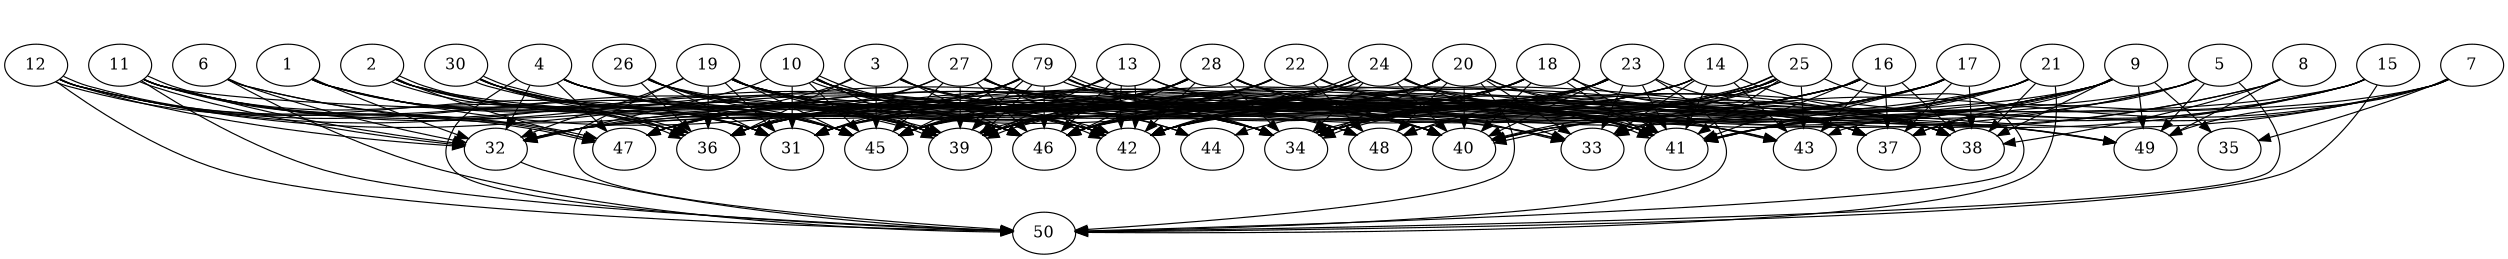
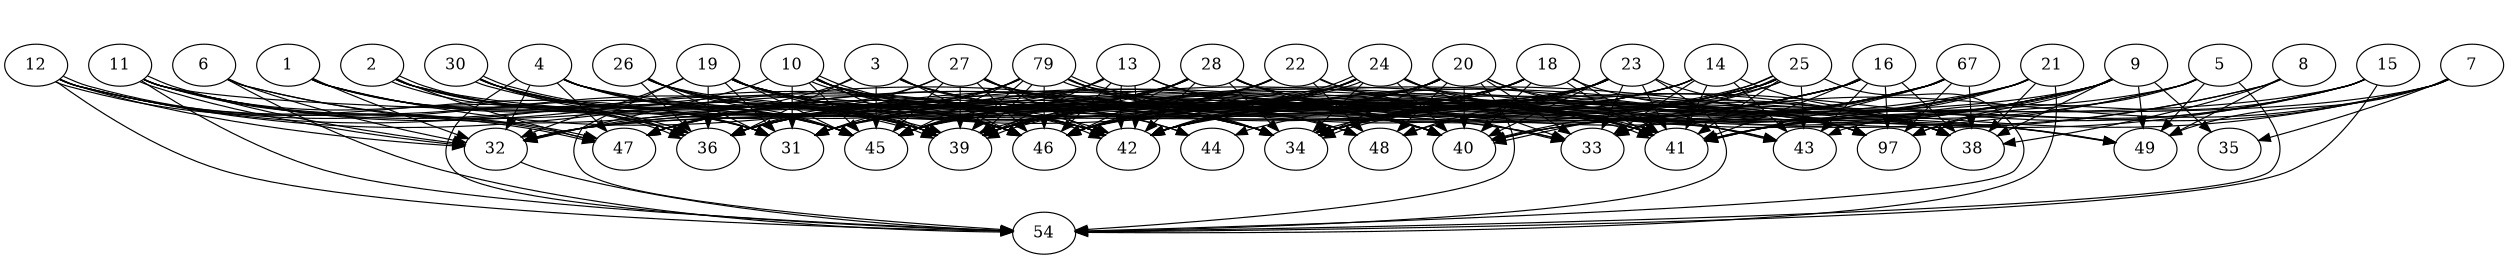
(1968, 65) -> (1968, 65)
(1889, 149) -> (1889, 149)
(1044, 233) -> (1044, 233)
